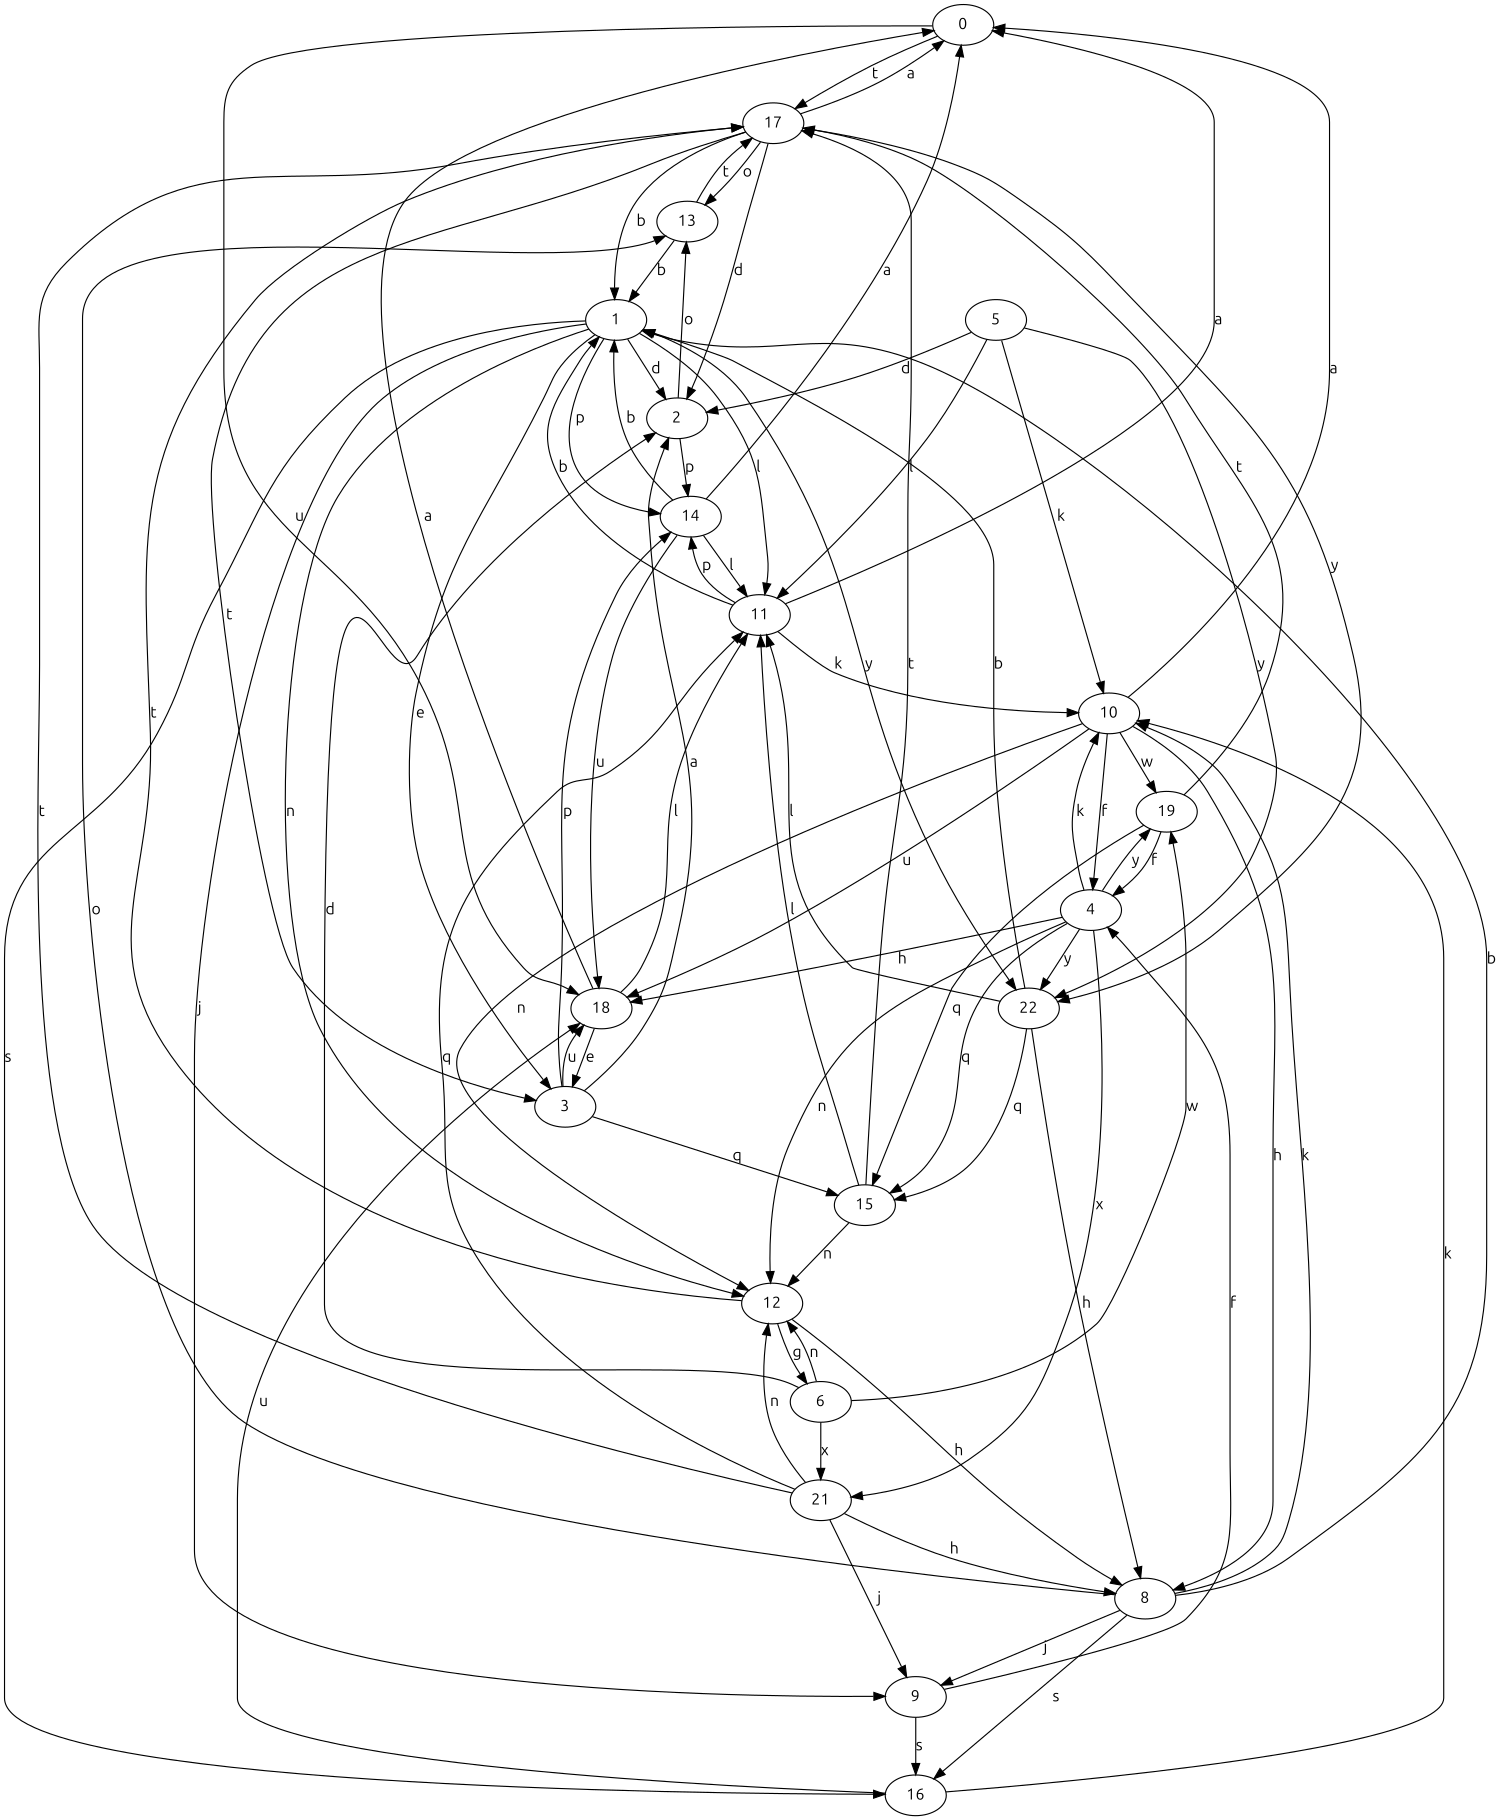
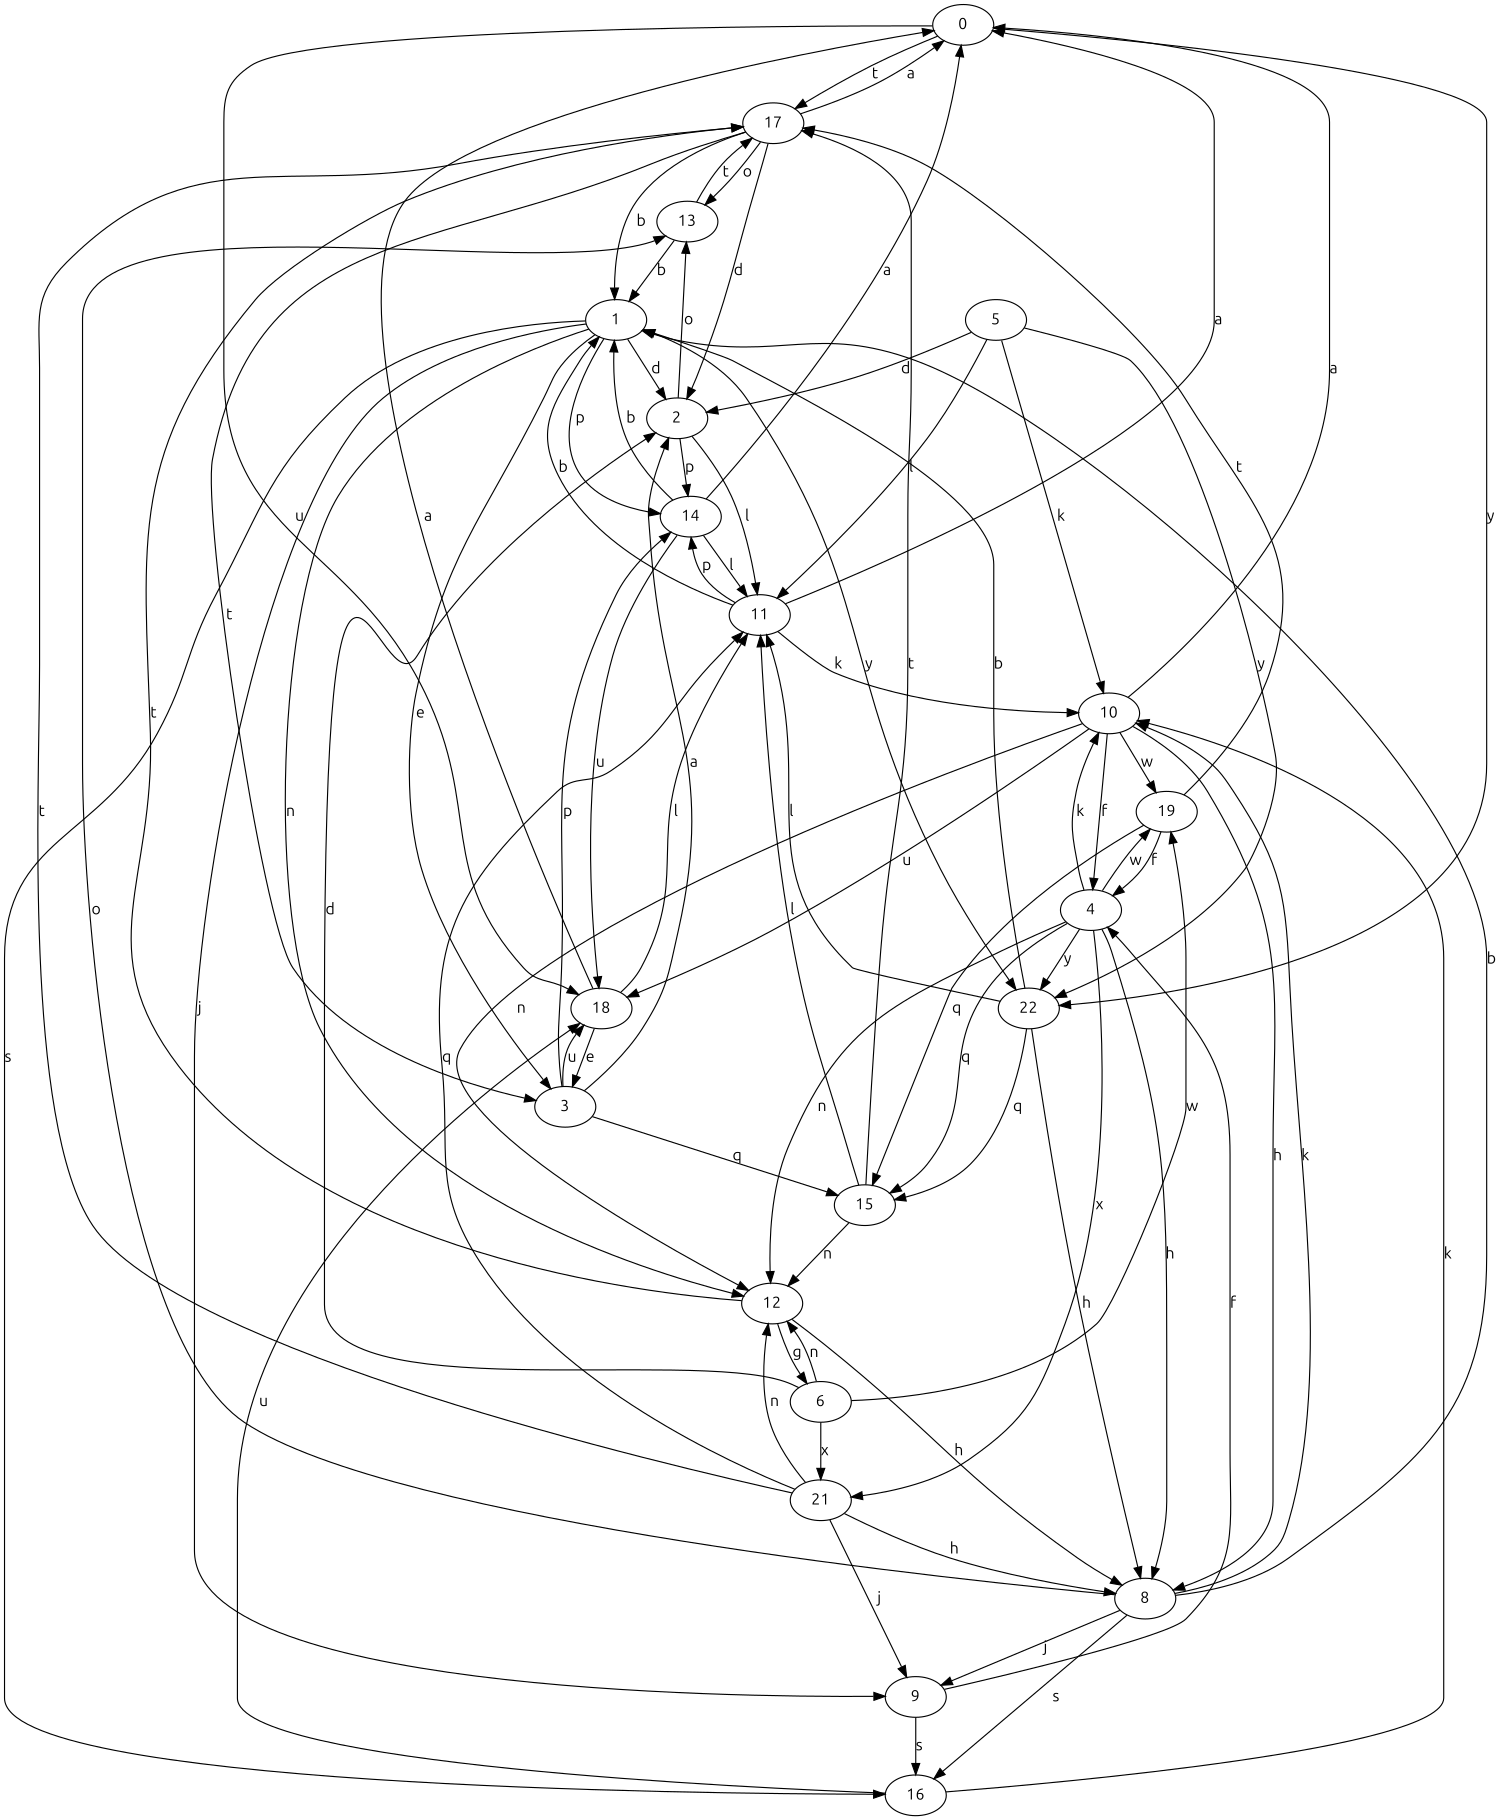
(743, 438) -> (735, 505)
(1303, 507) -> (1487, 450)
(1136, 861) -> (1136, 861)
(863, 958) -> (1166, 1245)
